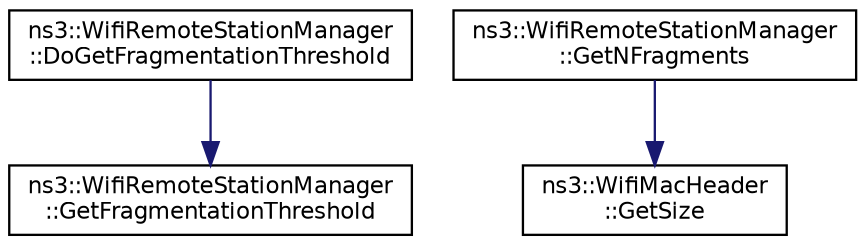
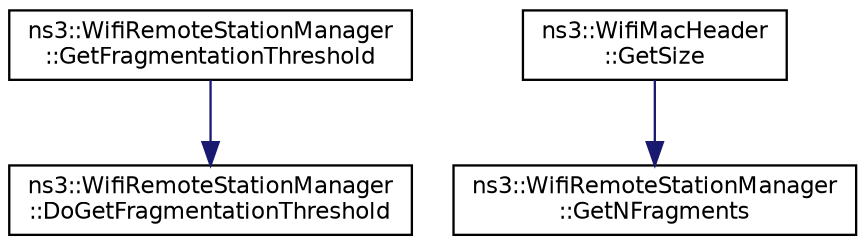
(211, 111) -> (211, 111)
(655, 111) -> (655, 111)
